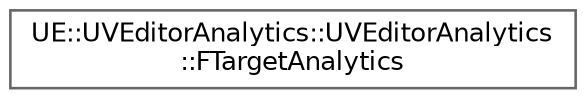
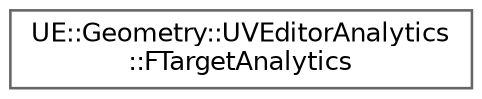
(293, 49) -> (241, 49)
